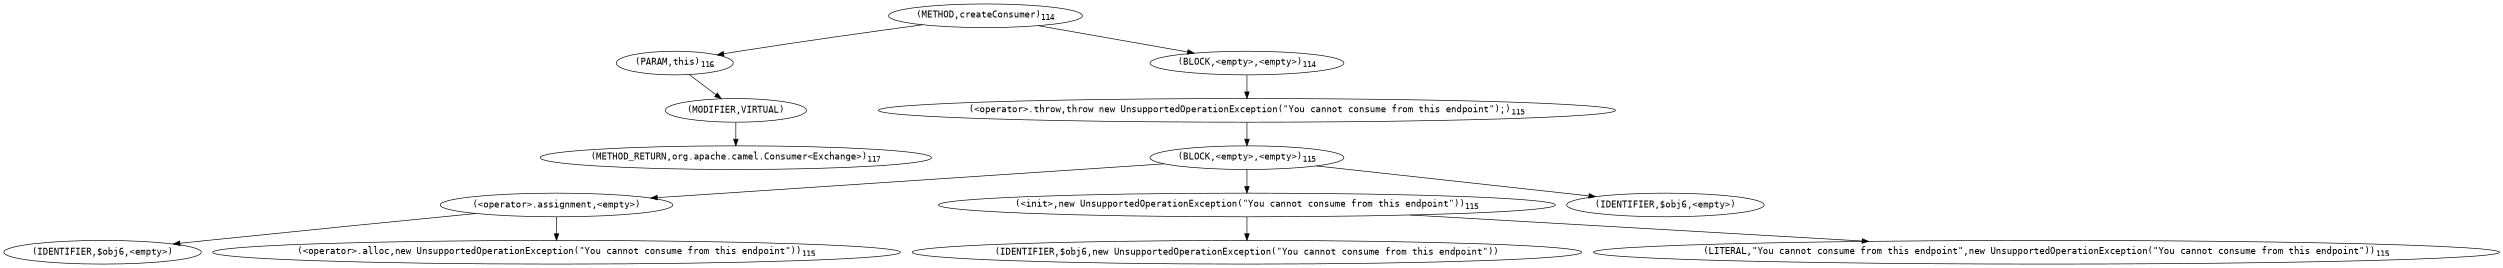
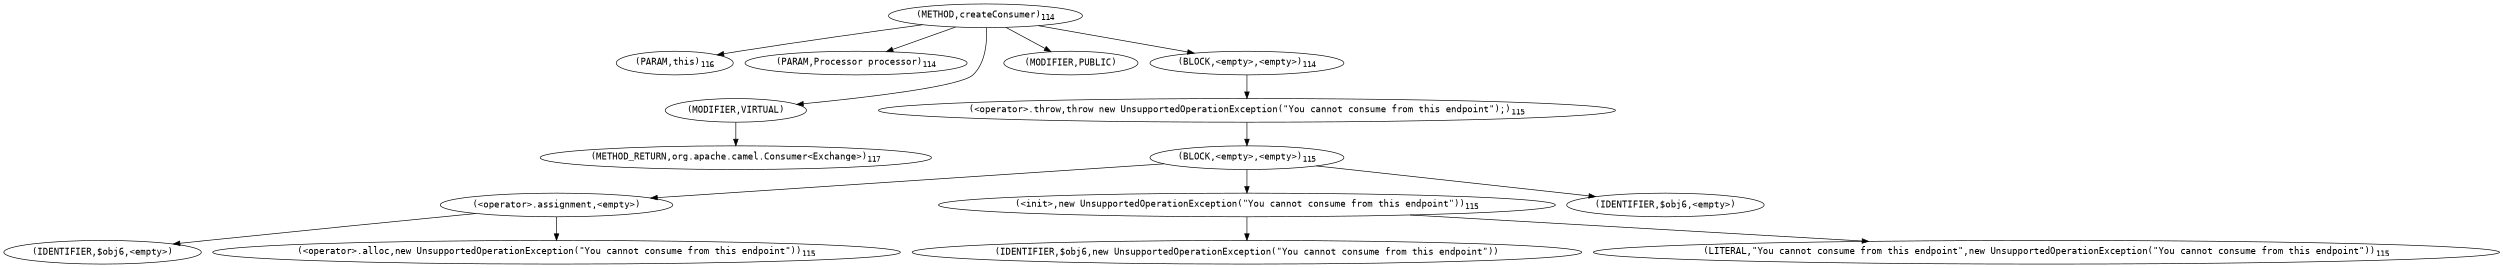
none -> (856, 63)
none -> (1071, 63)
(703, 85) -> (914, 90)
